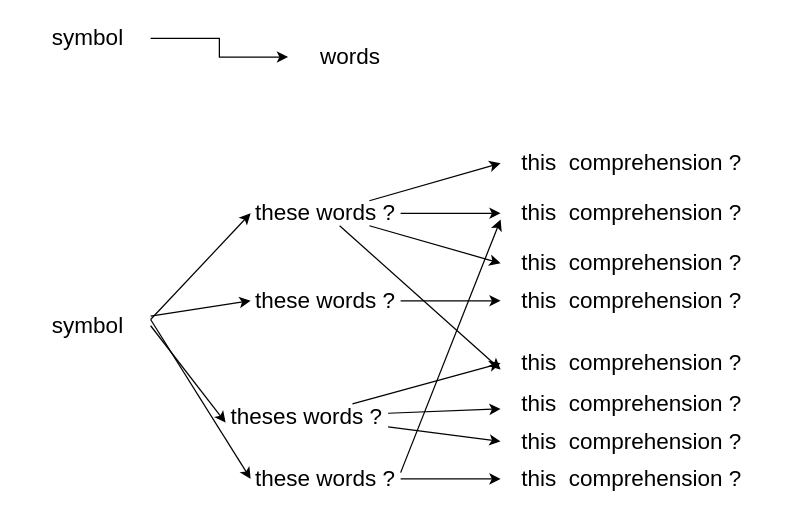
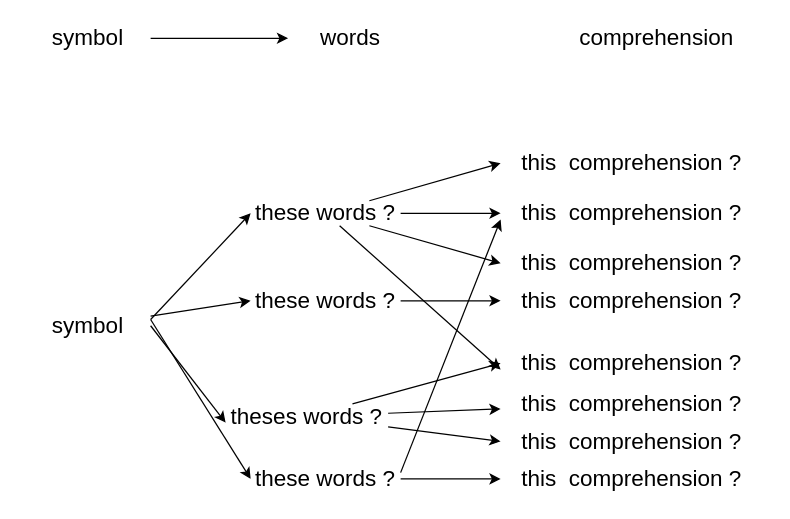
none -> (657, 38)
(351, 57) -> (351, 38)
